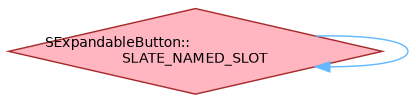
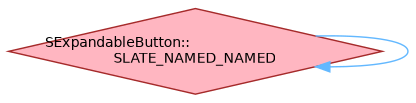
(195, 51) -> (195, 51)
